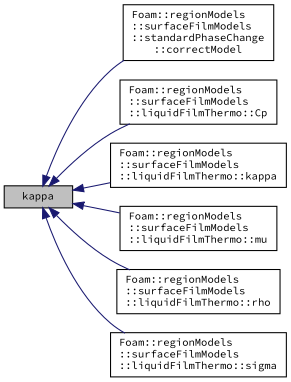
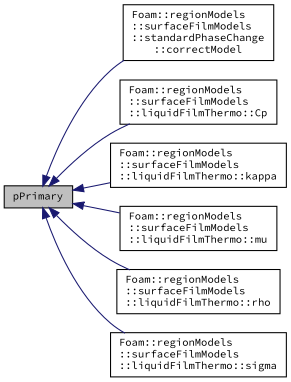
(38, 197) -> (38, 197)
